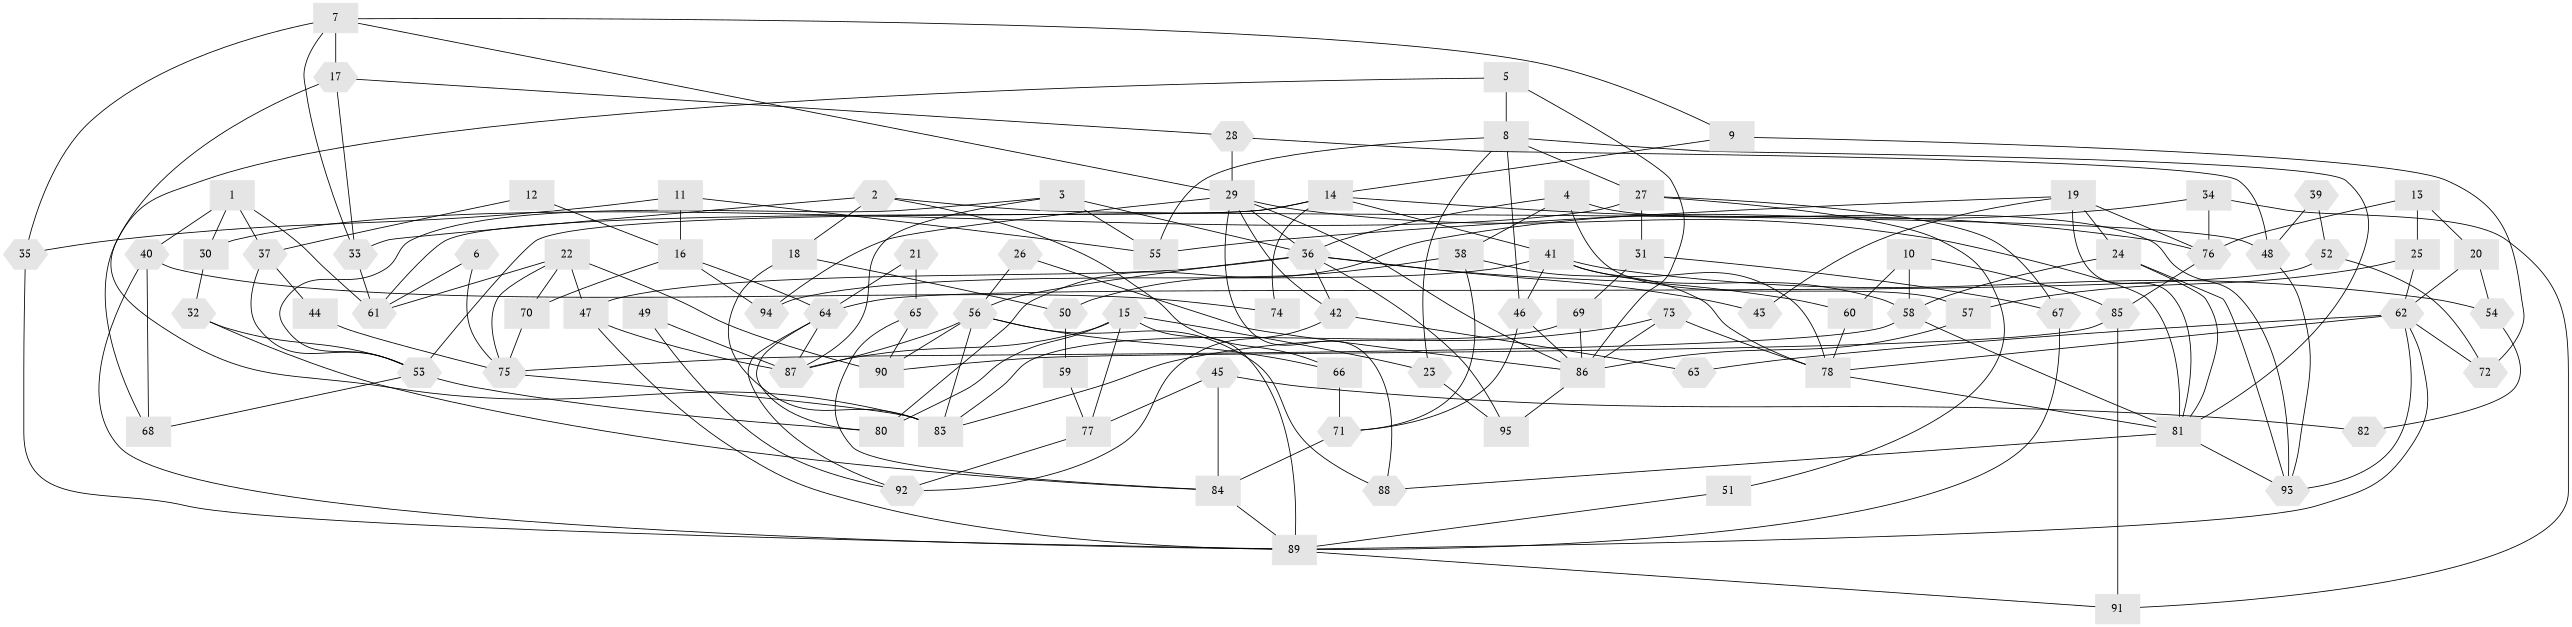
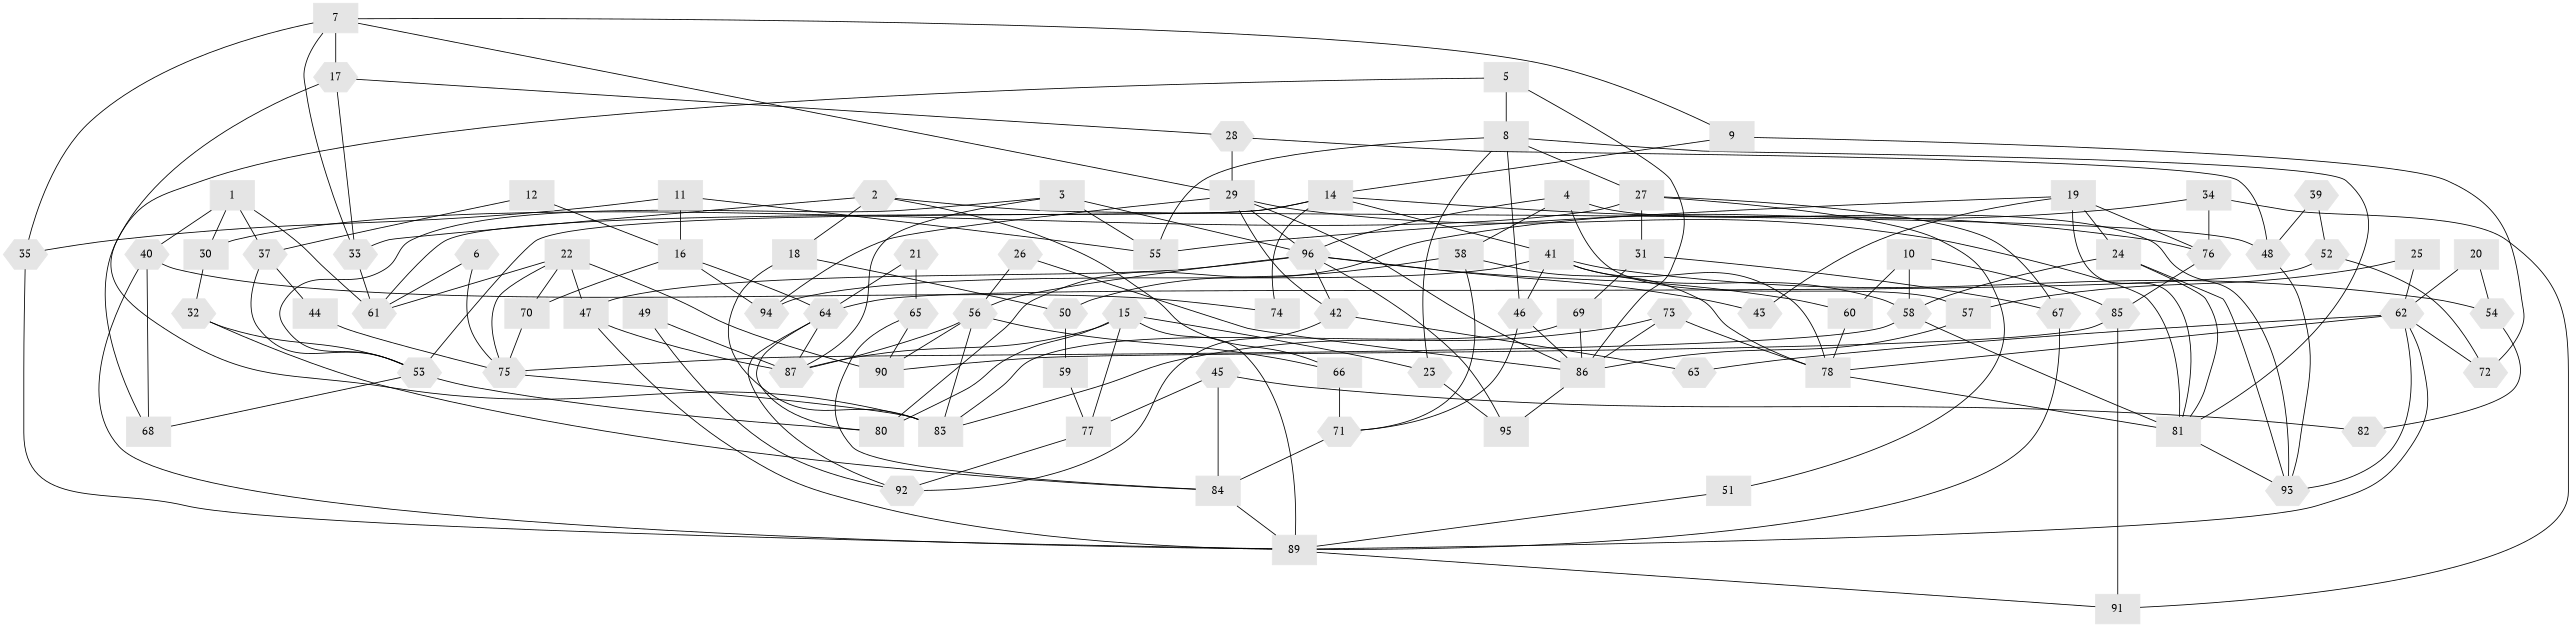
(2417, 195) -> none
(1308, 254) -> (1308, 254)
(1385, 491) -> none
